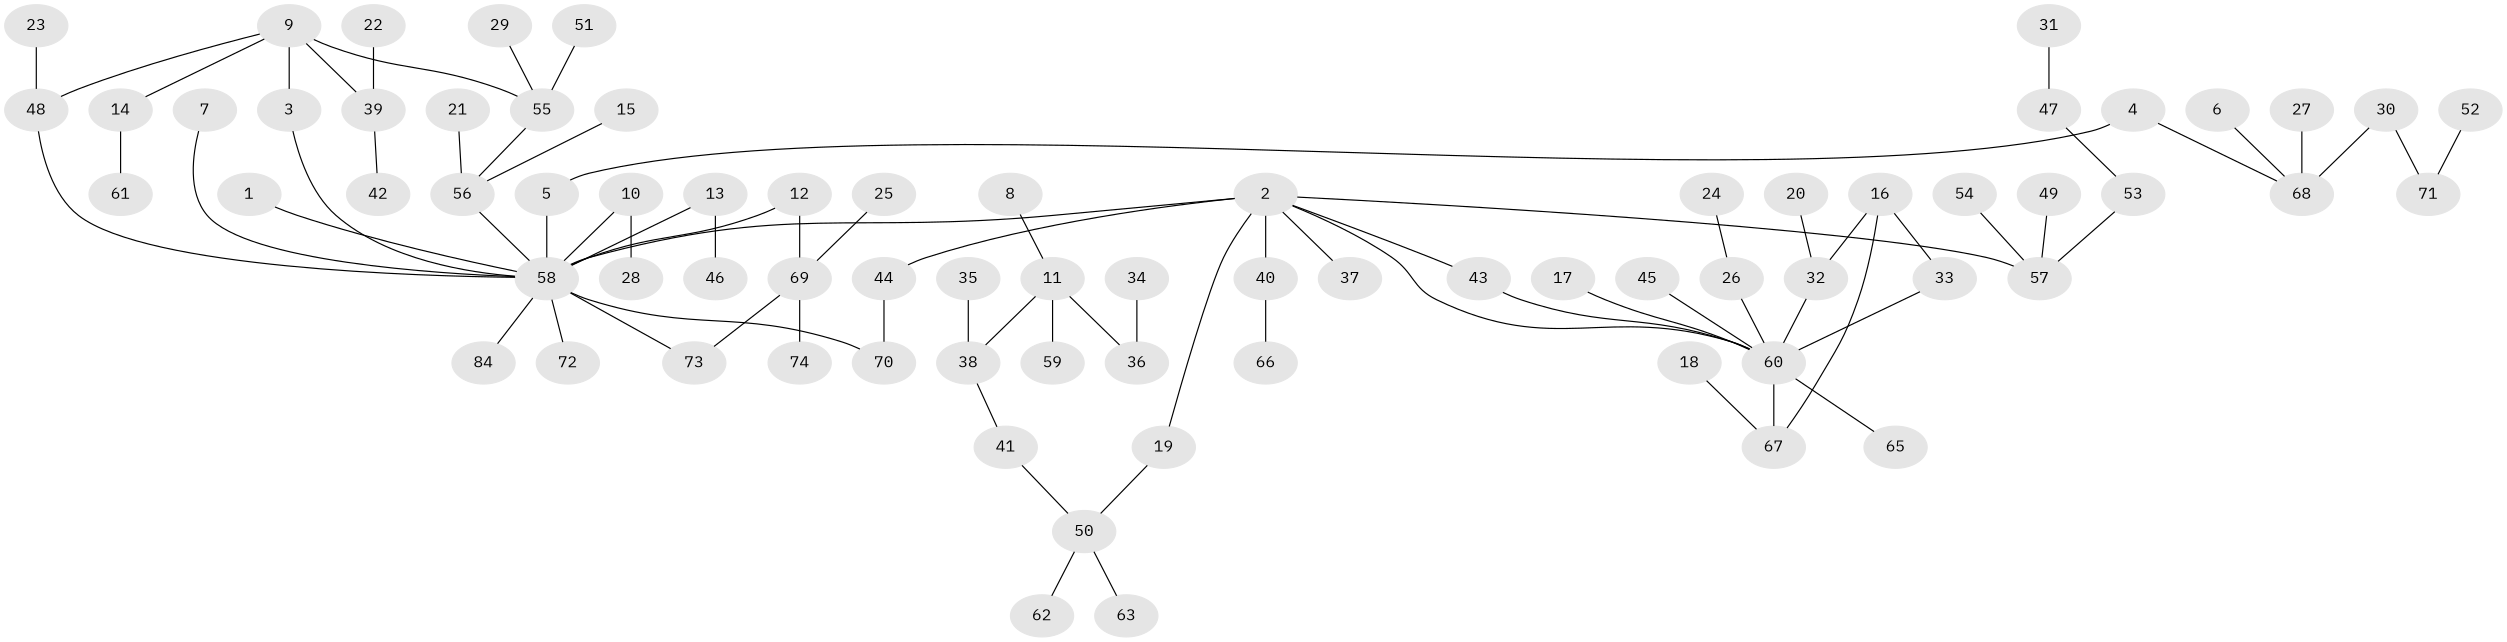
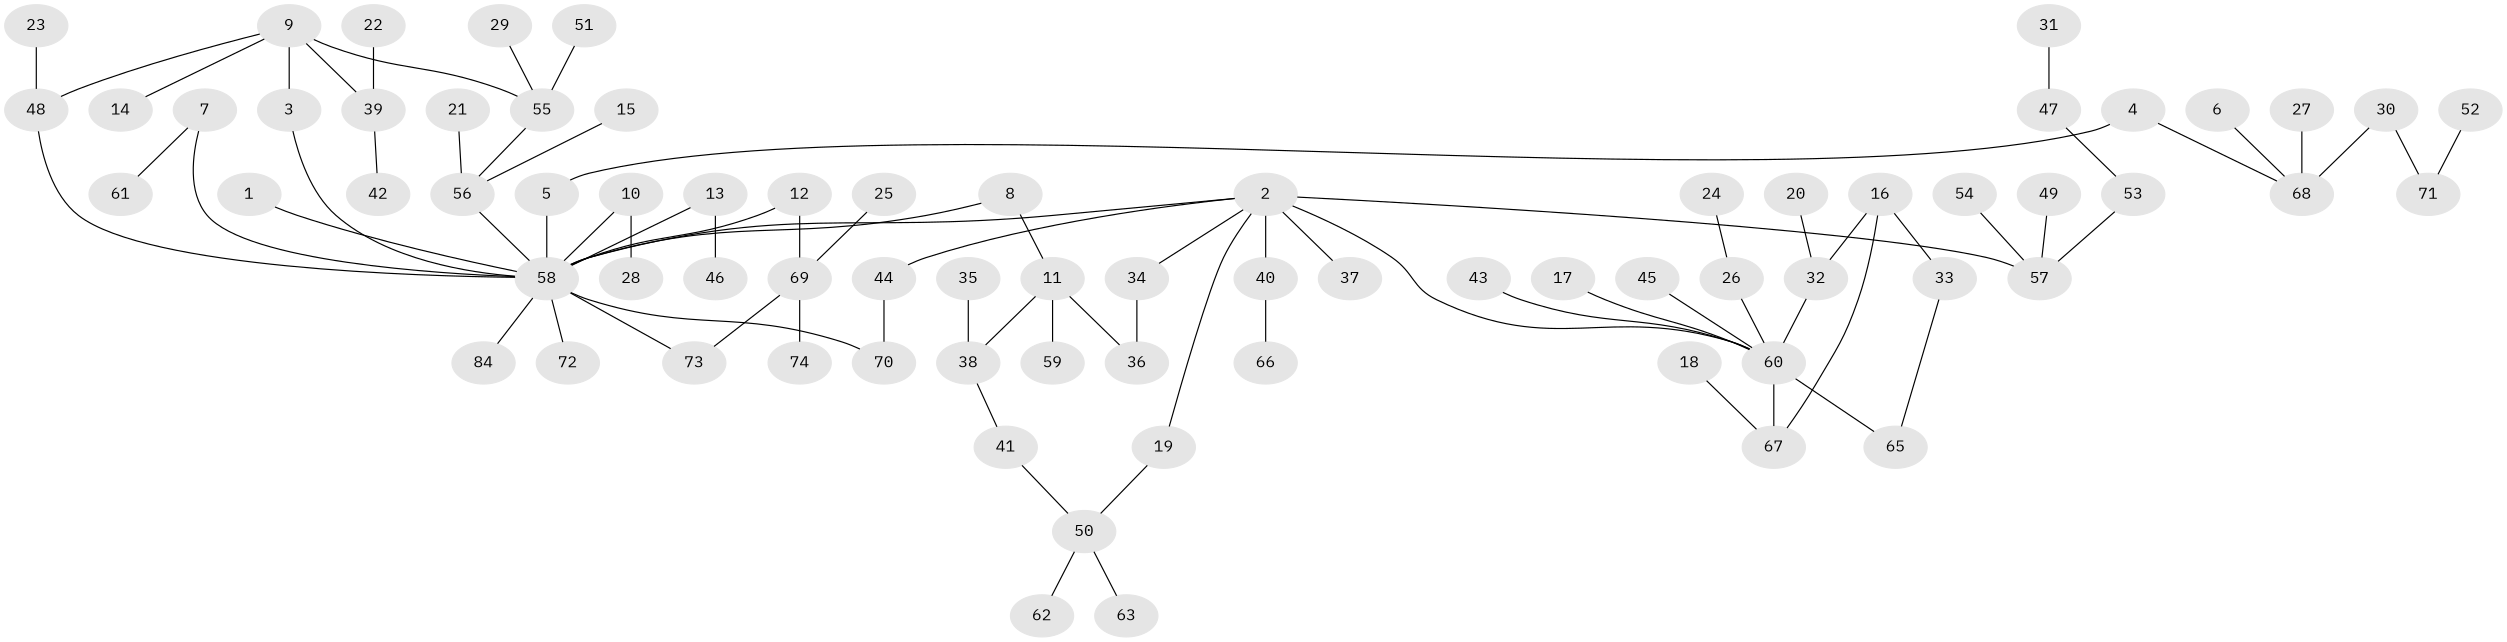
(121, 152) -> (163, 152)
none -> (775, 230)
(1373, 235) -> (1201, 237)
(1859, 321) -> (1920, 363)
